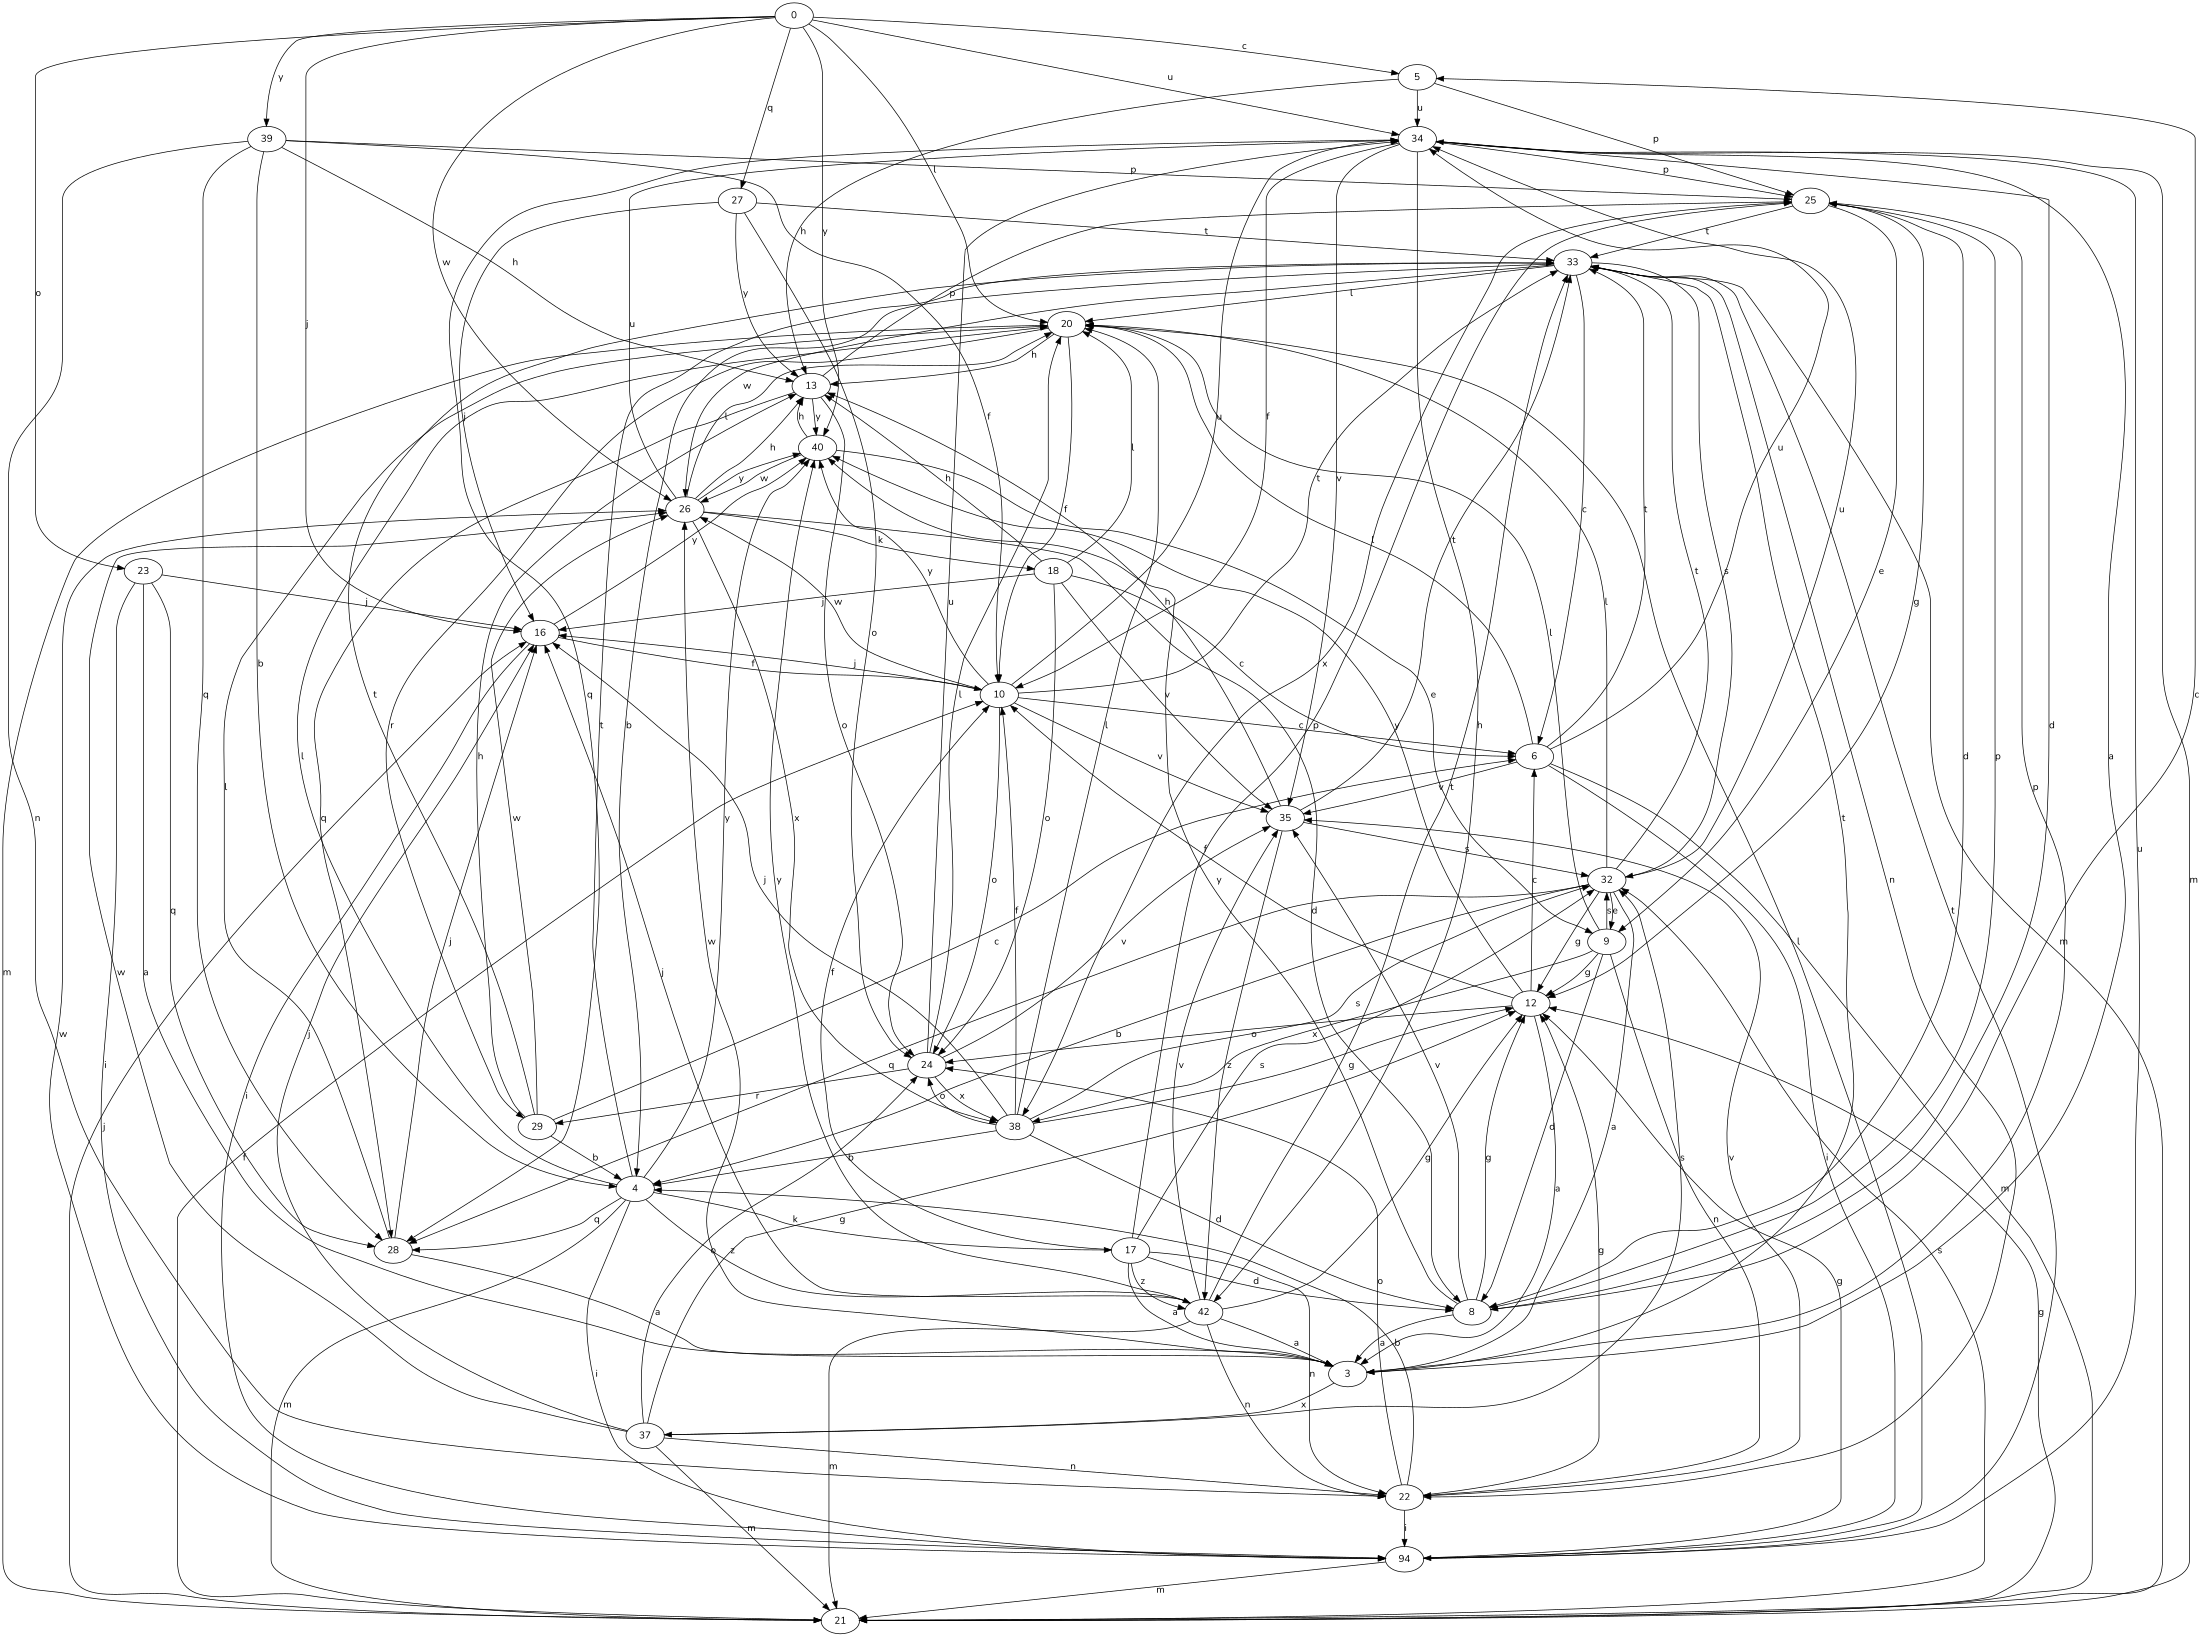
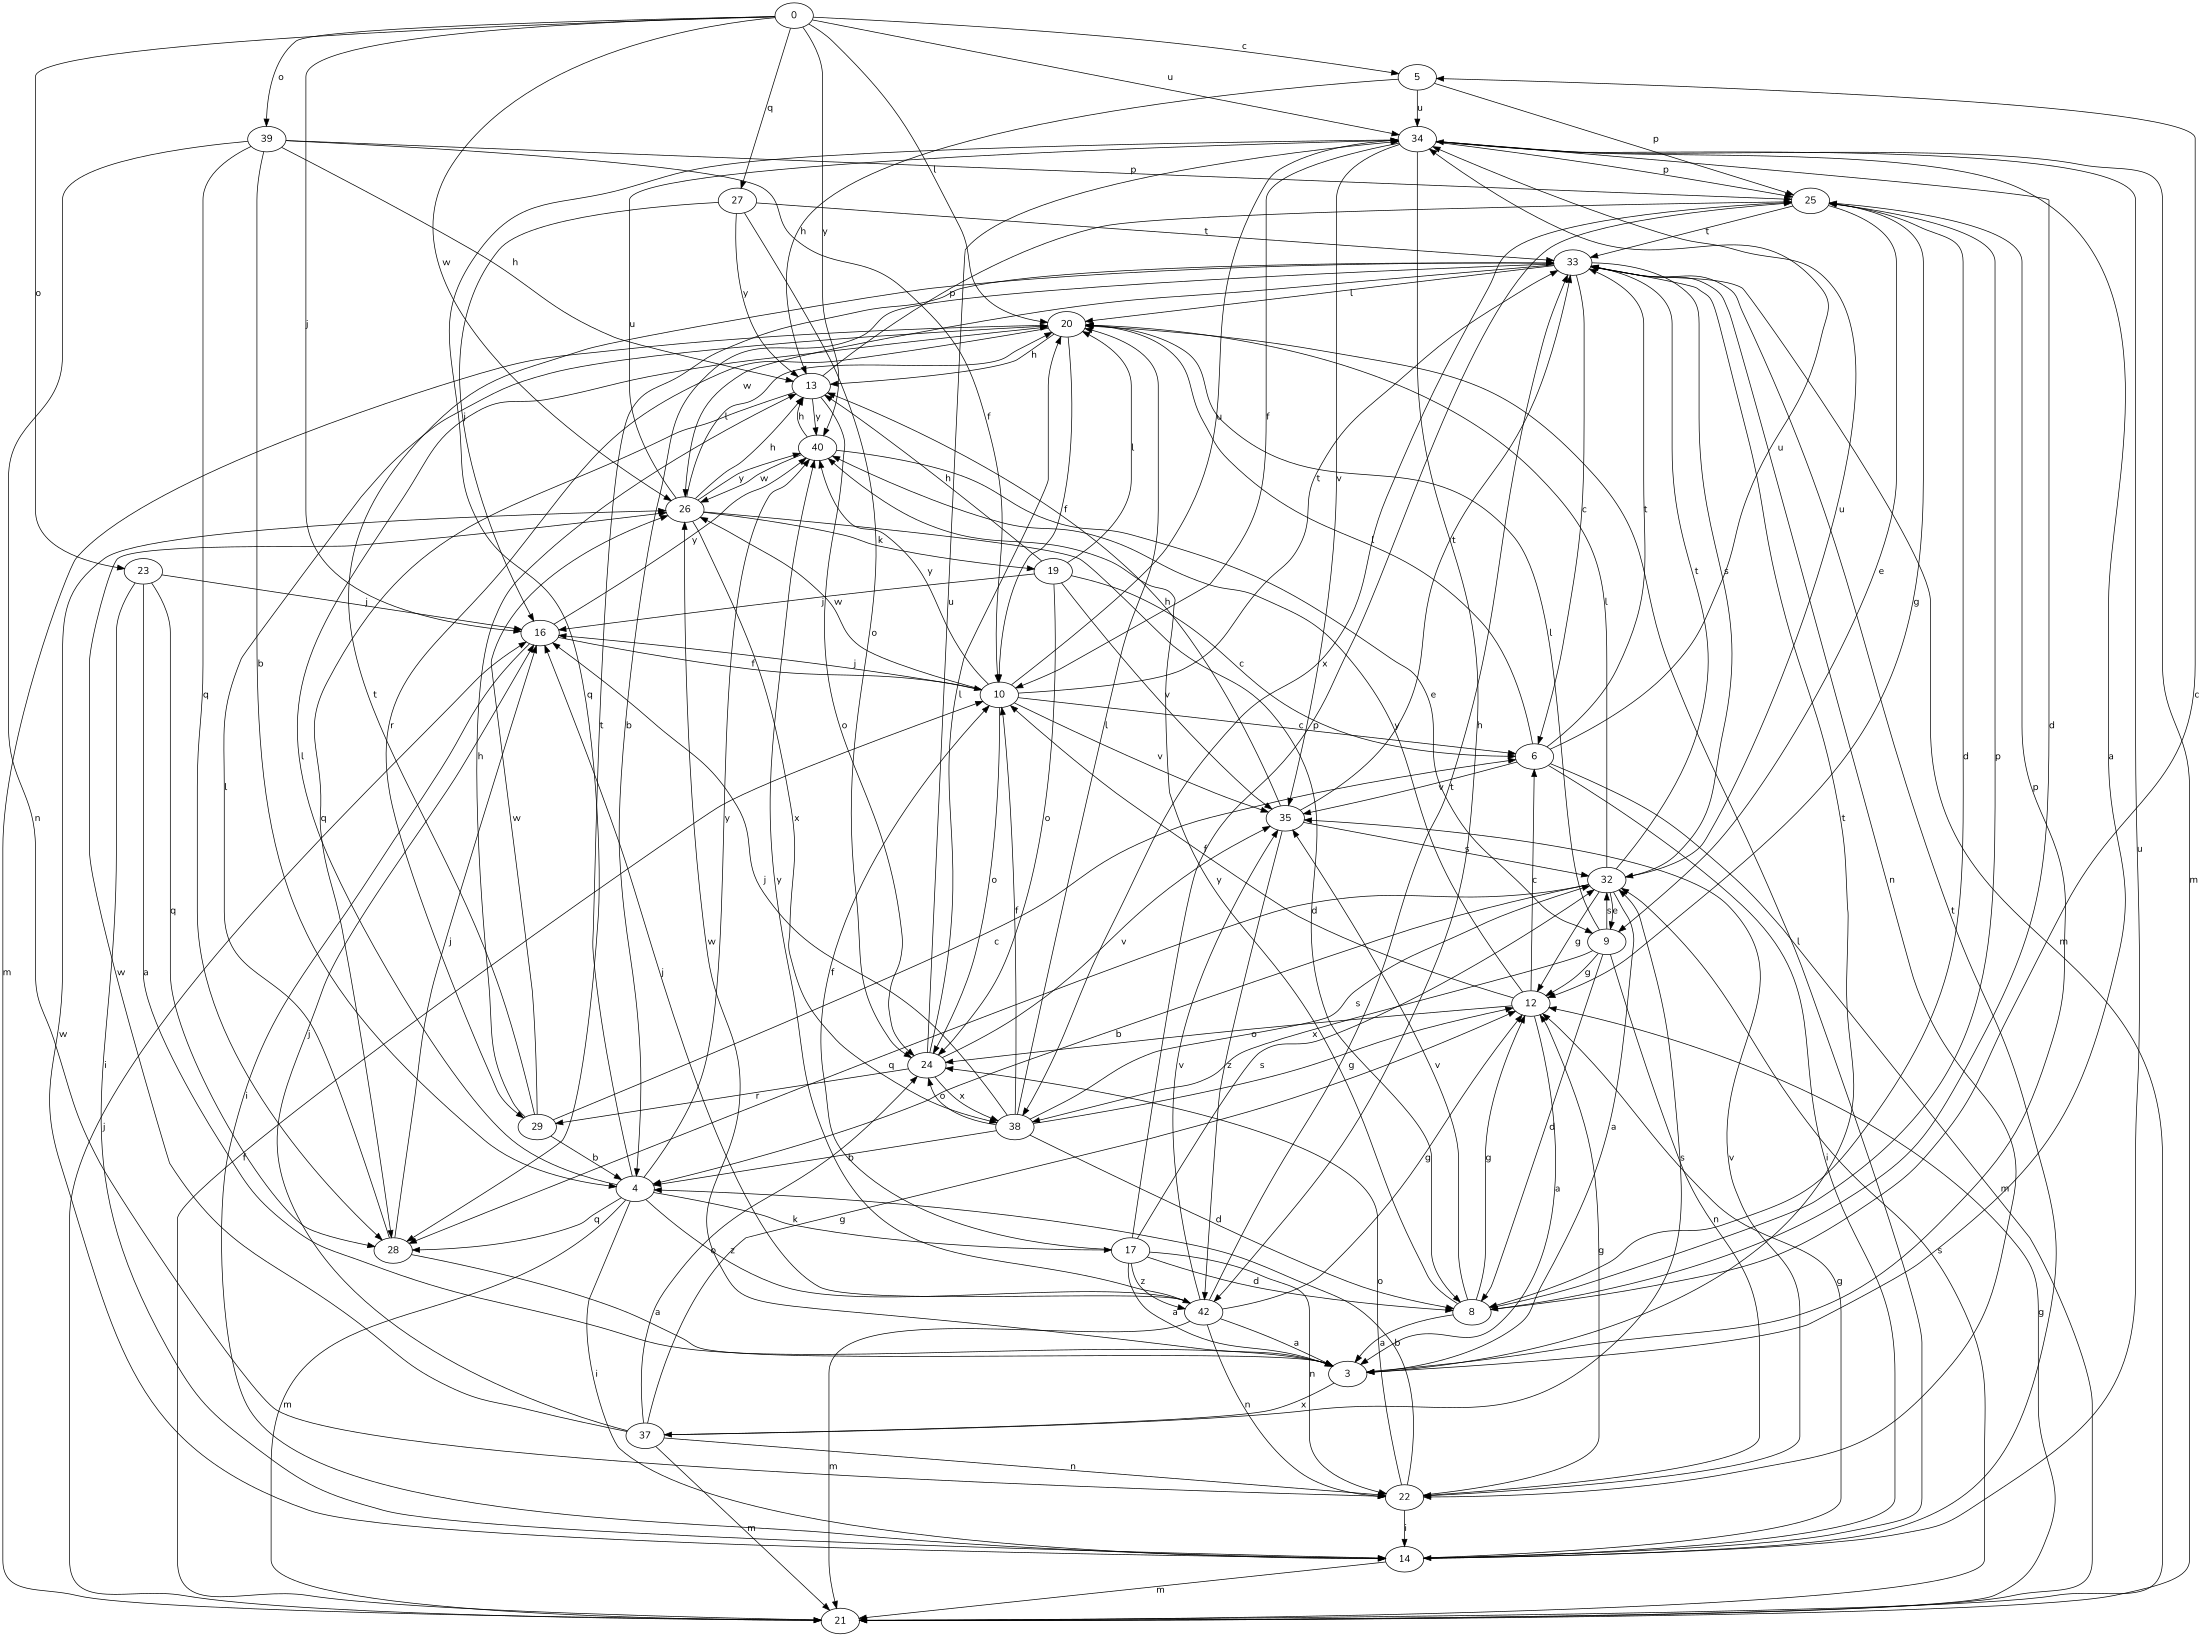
(281, 77) -> (281, 77)
(1053, 571) -> (1053, 571)
(1405, 1559) -> (1405, 1559)
